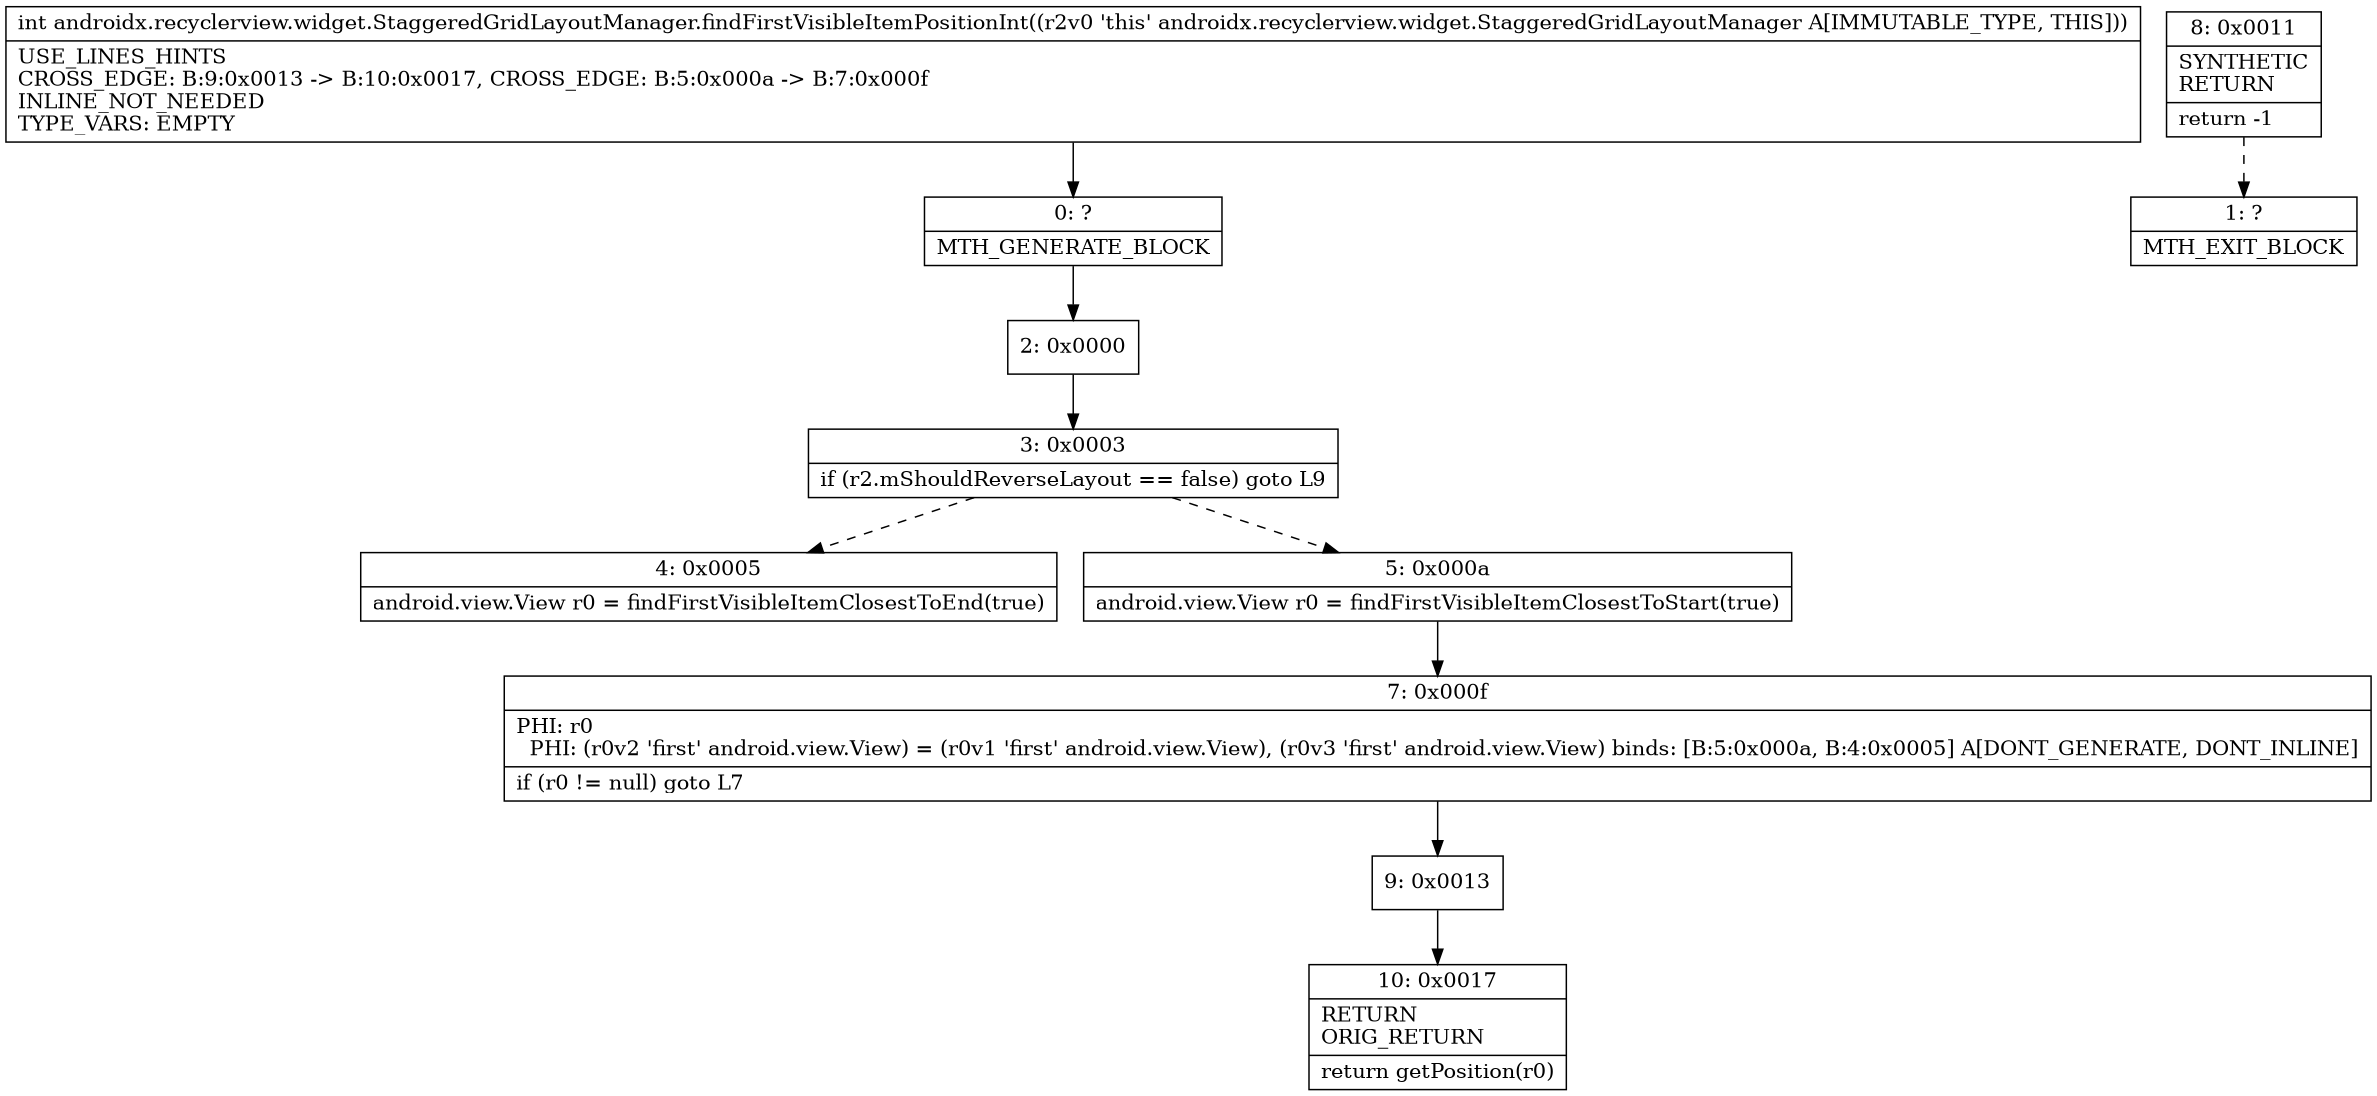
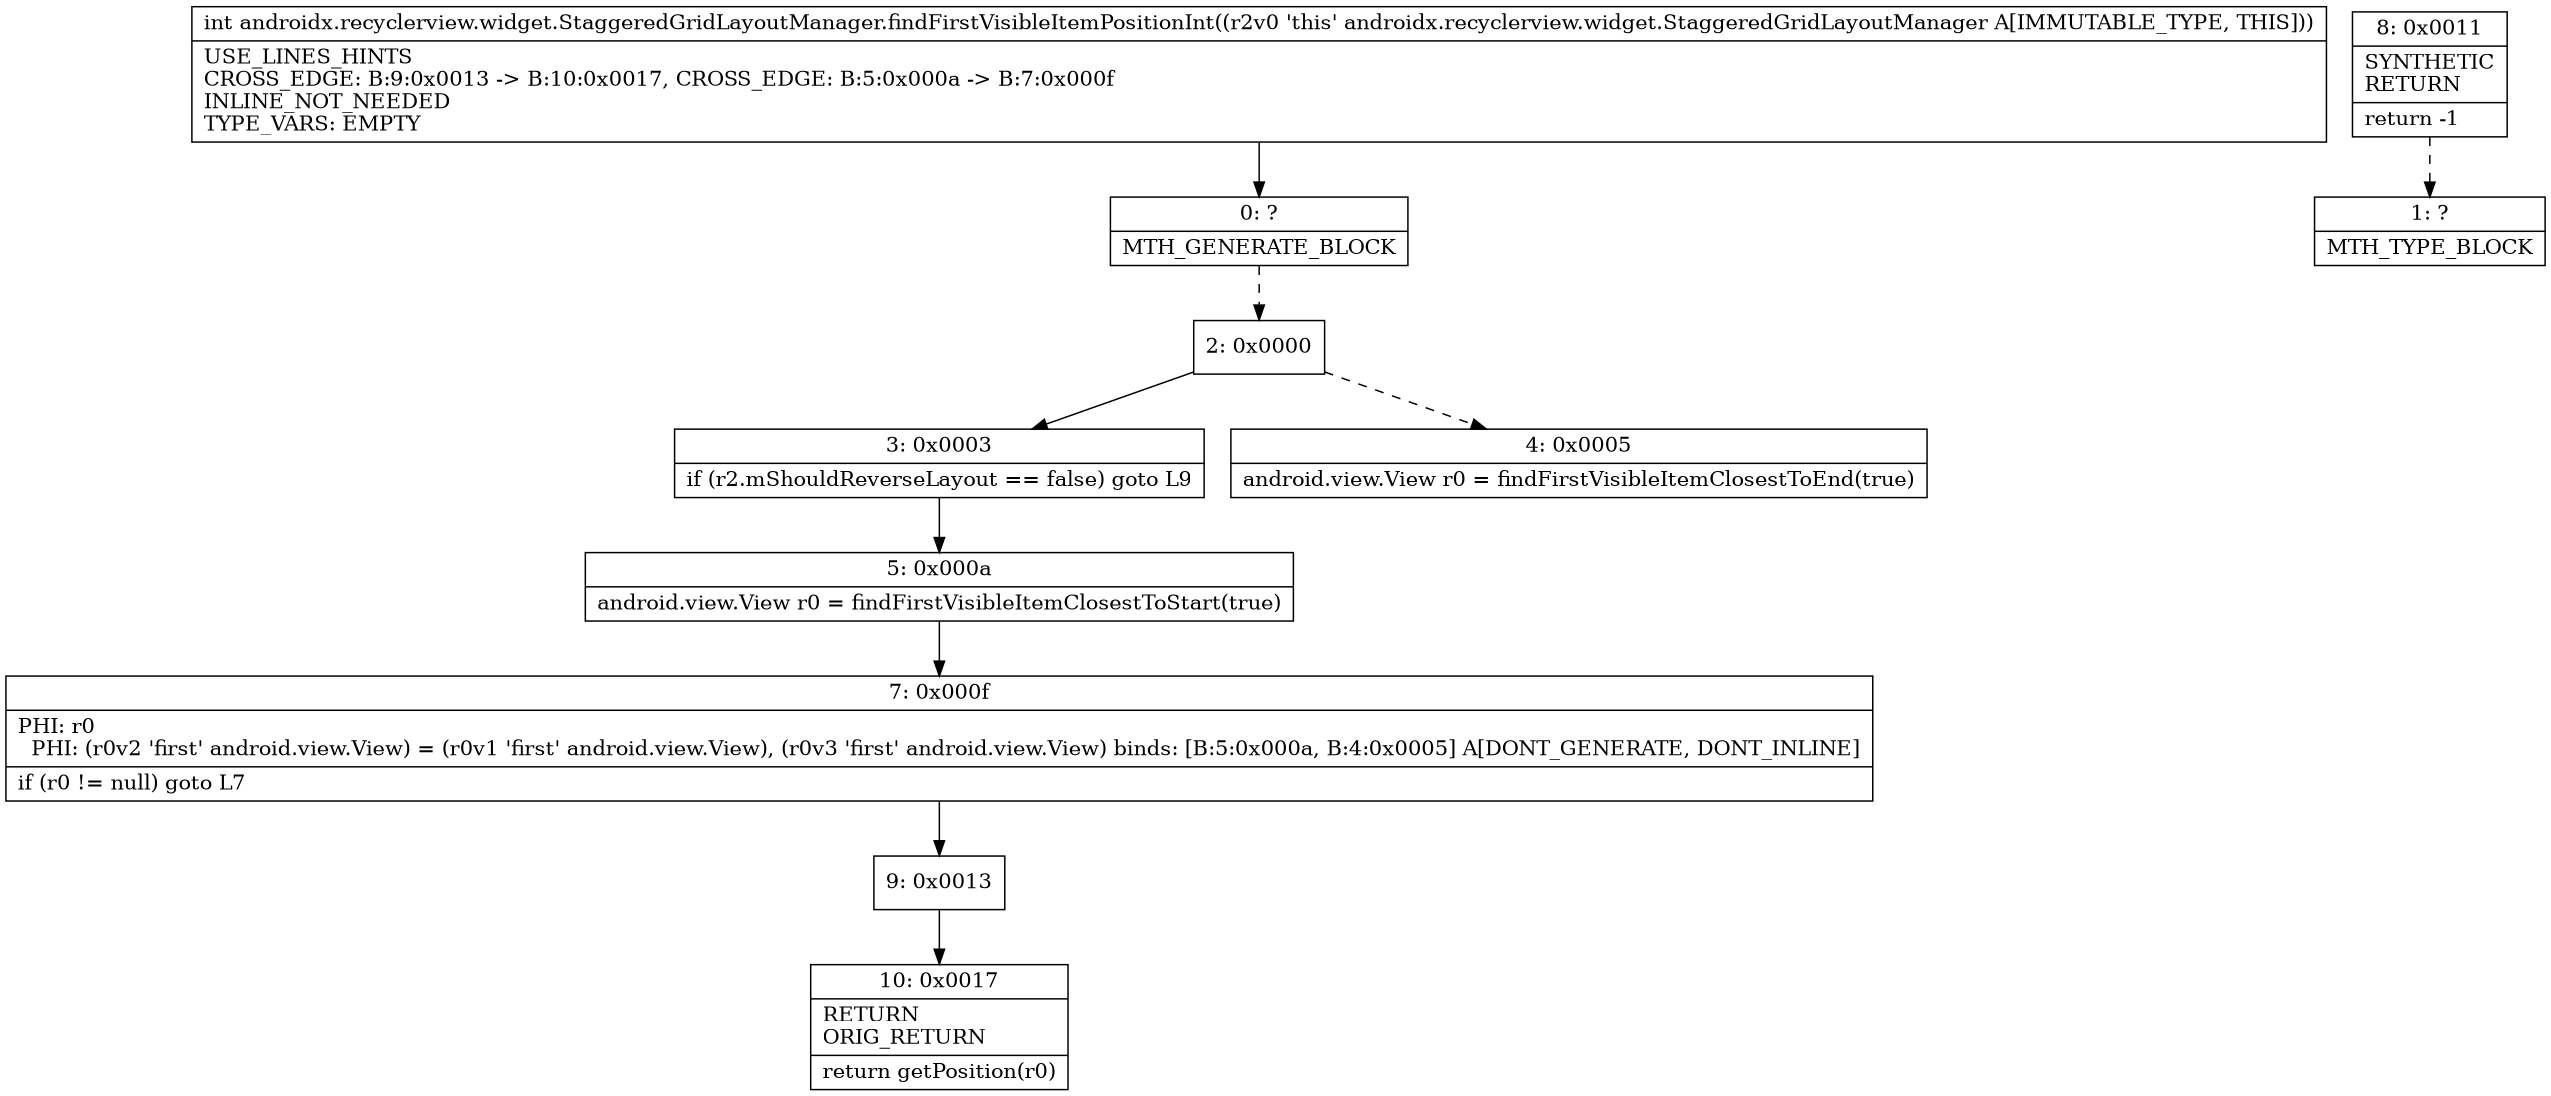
(2244, 248) -> (2430, 248)
(1073, 285) -> (1259, 285)
(898, 523) -> (1398, 398)
(1248, 523) -> (939, 518)
